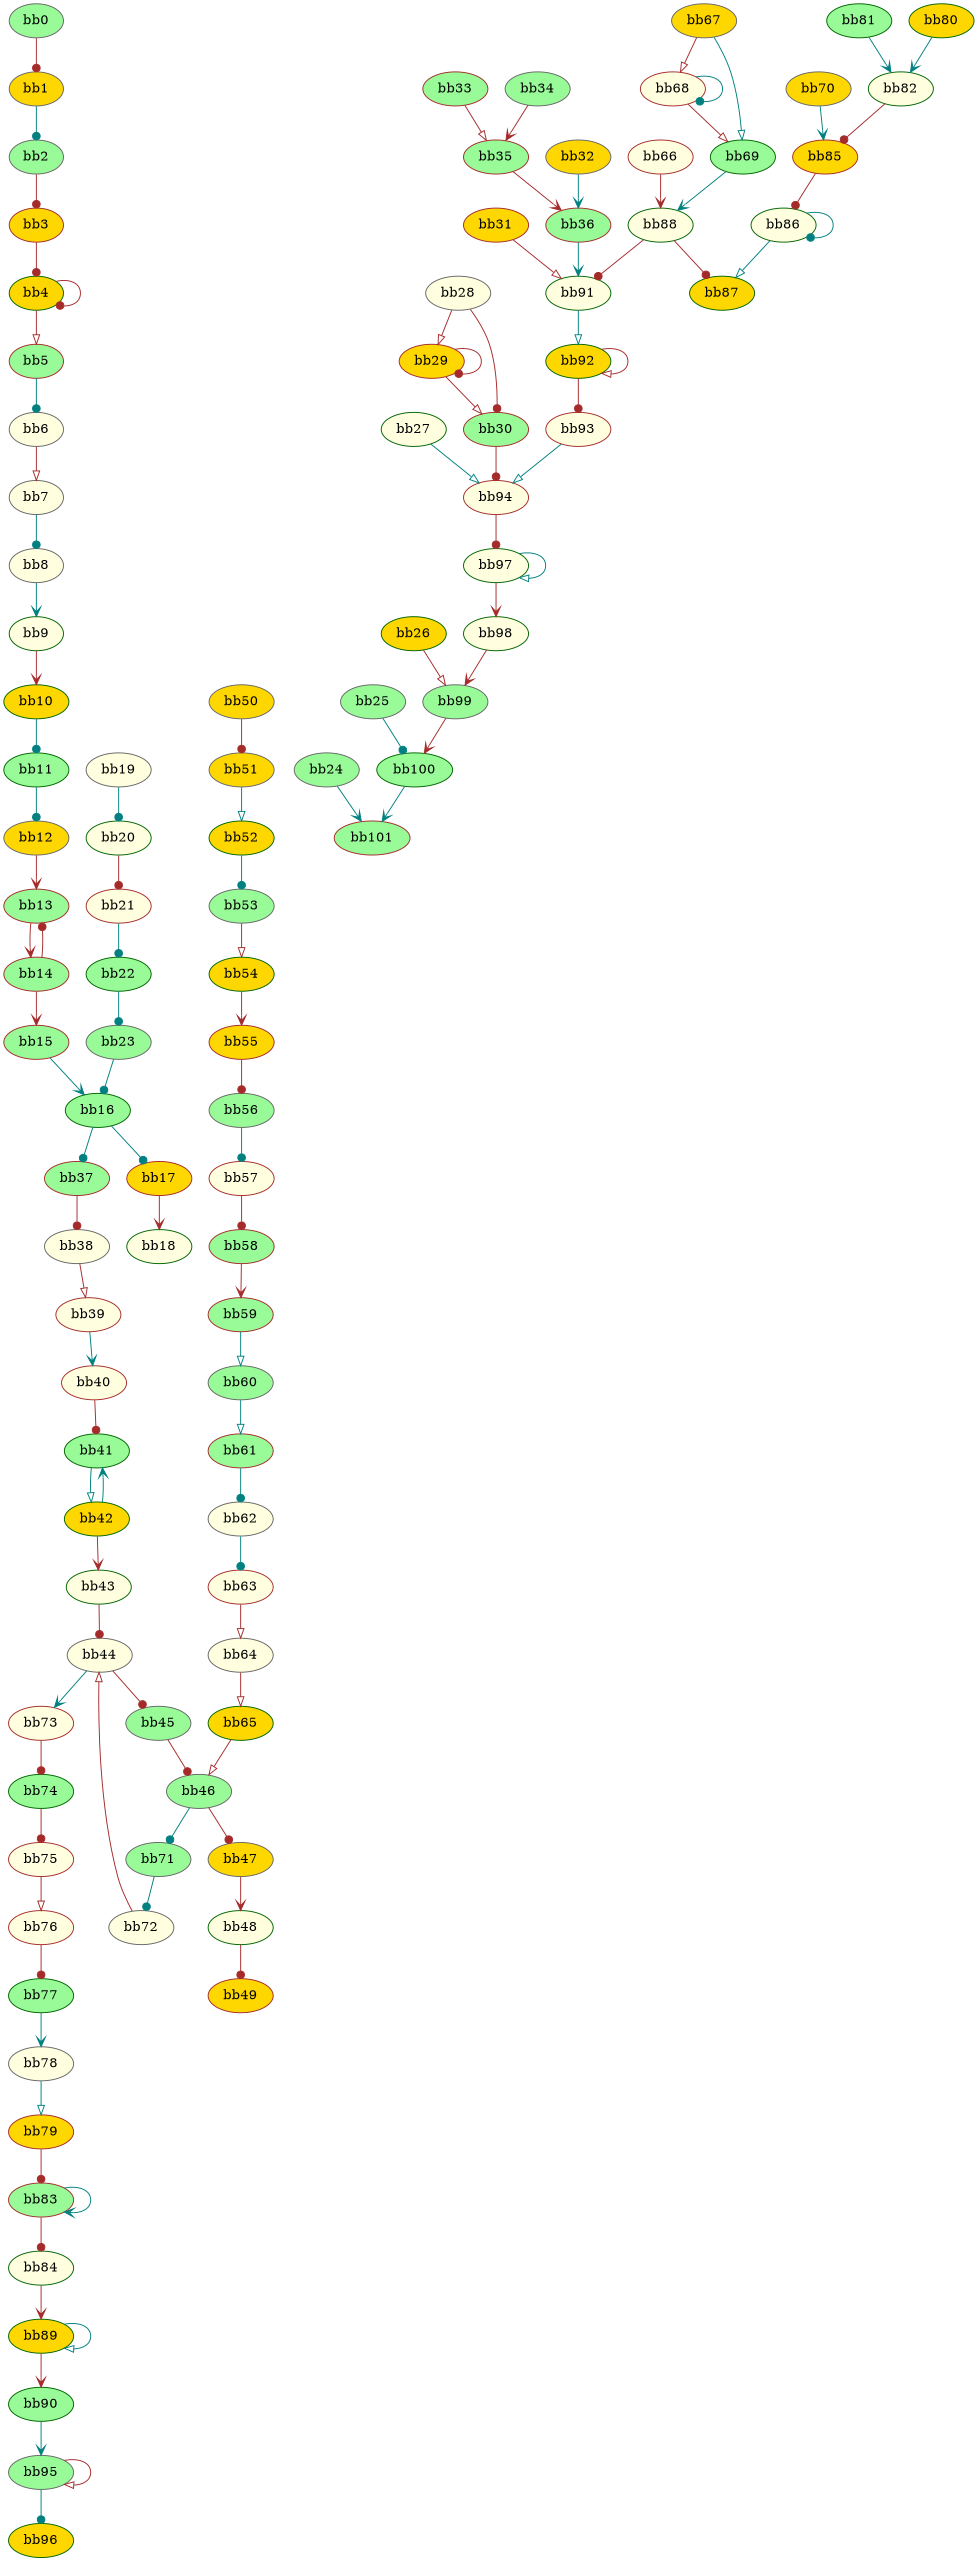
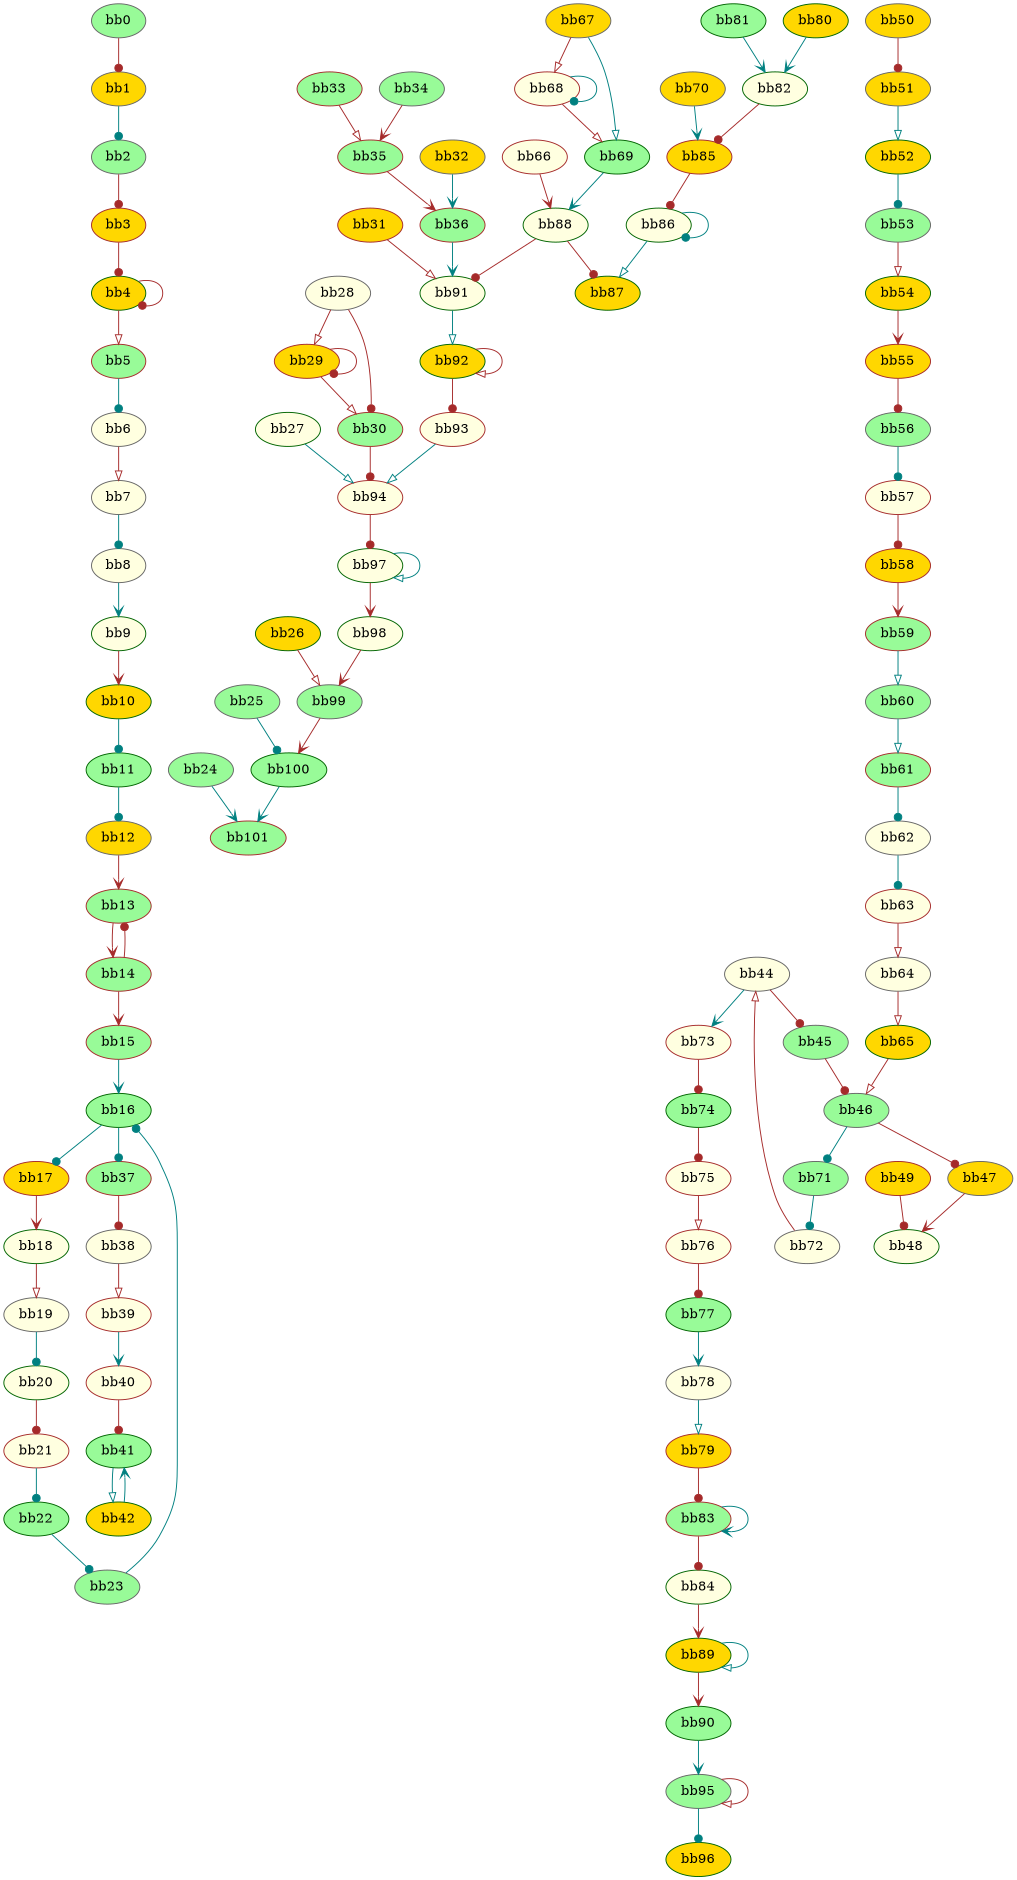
(242, 1247) -> (898, 566)
none -> (36, 1276)
(99, 1587) -> none
(241, 1958) -> (902, 1209)
